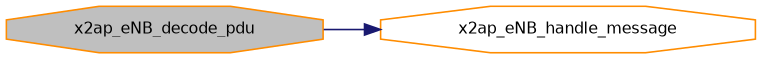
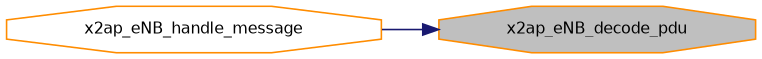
(344, 30) -> (402, 30)
